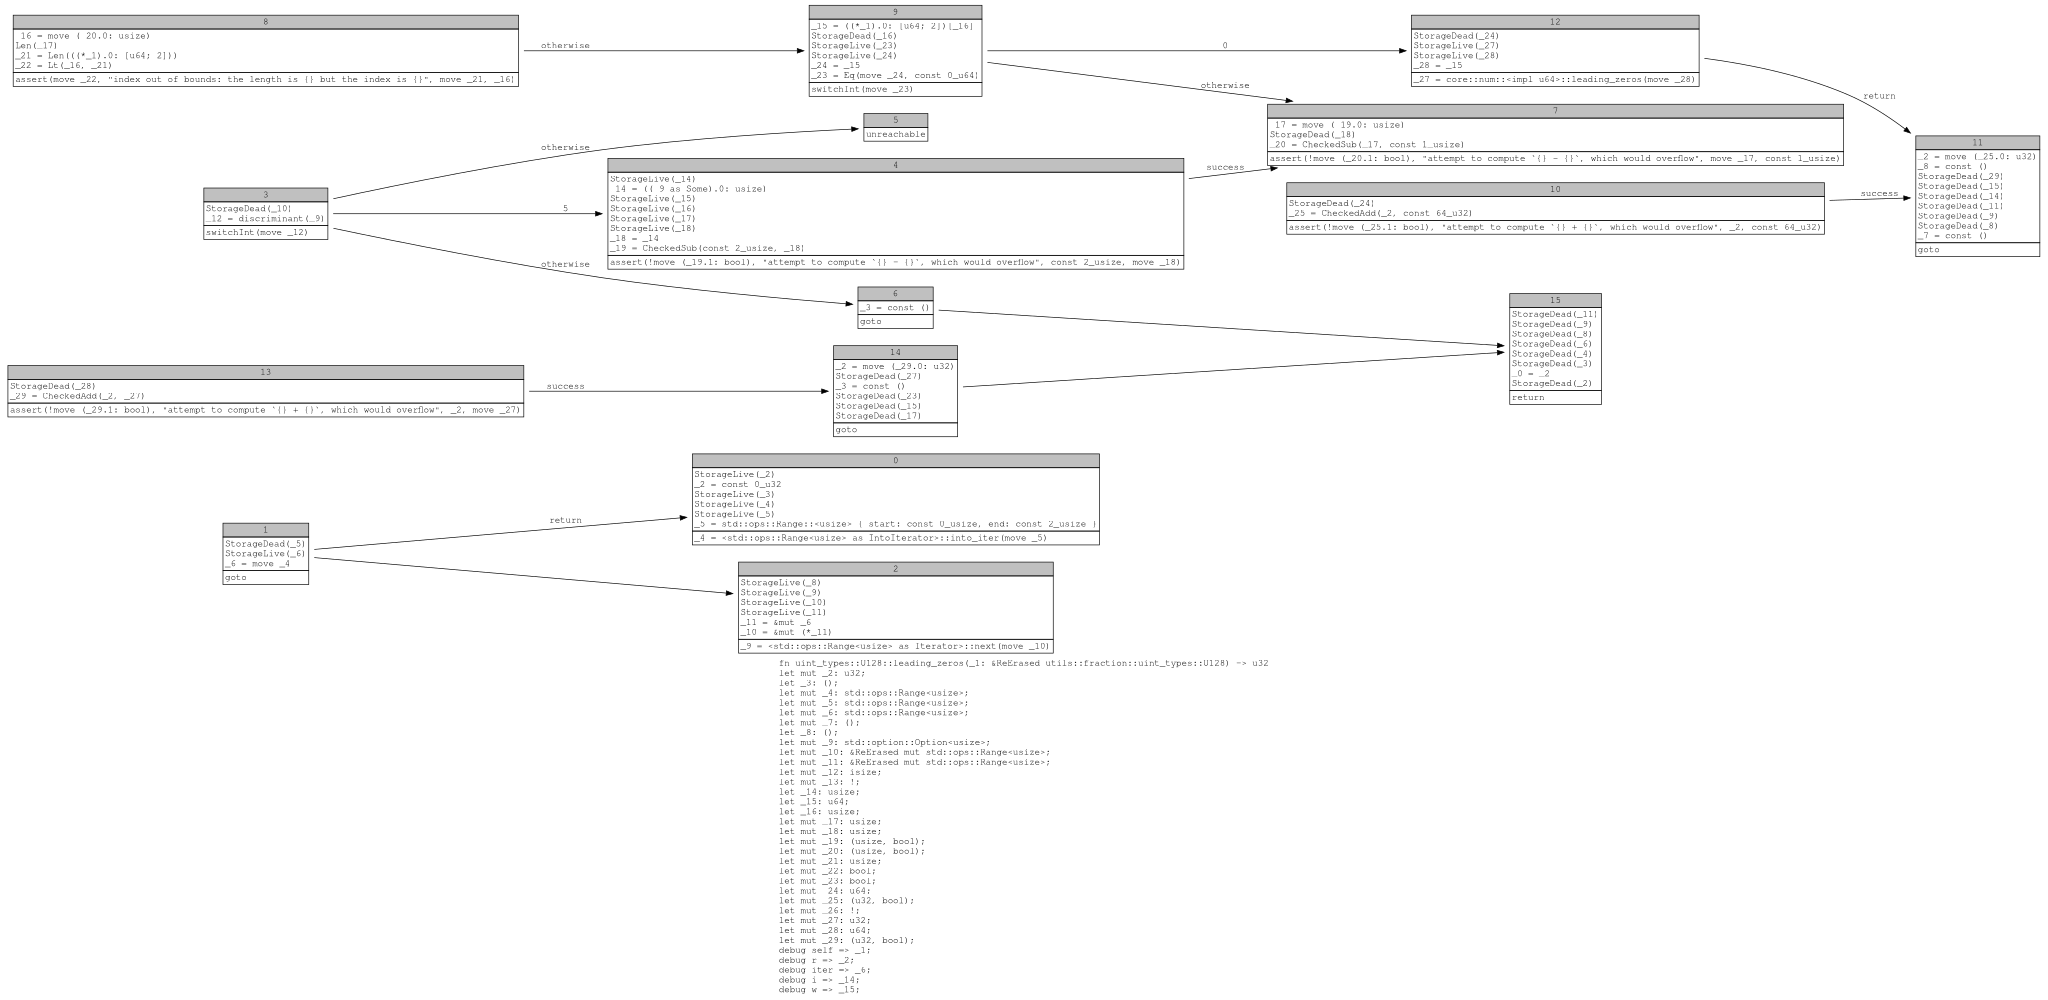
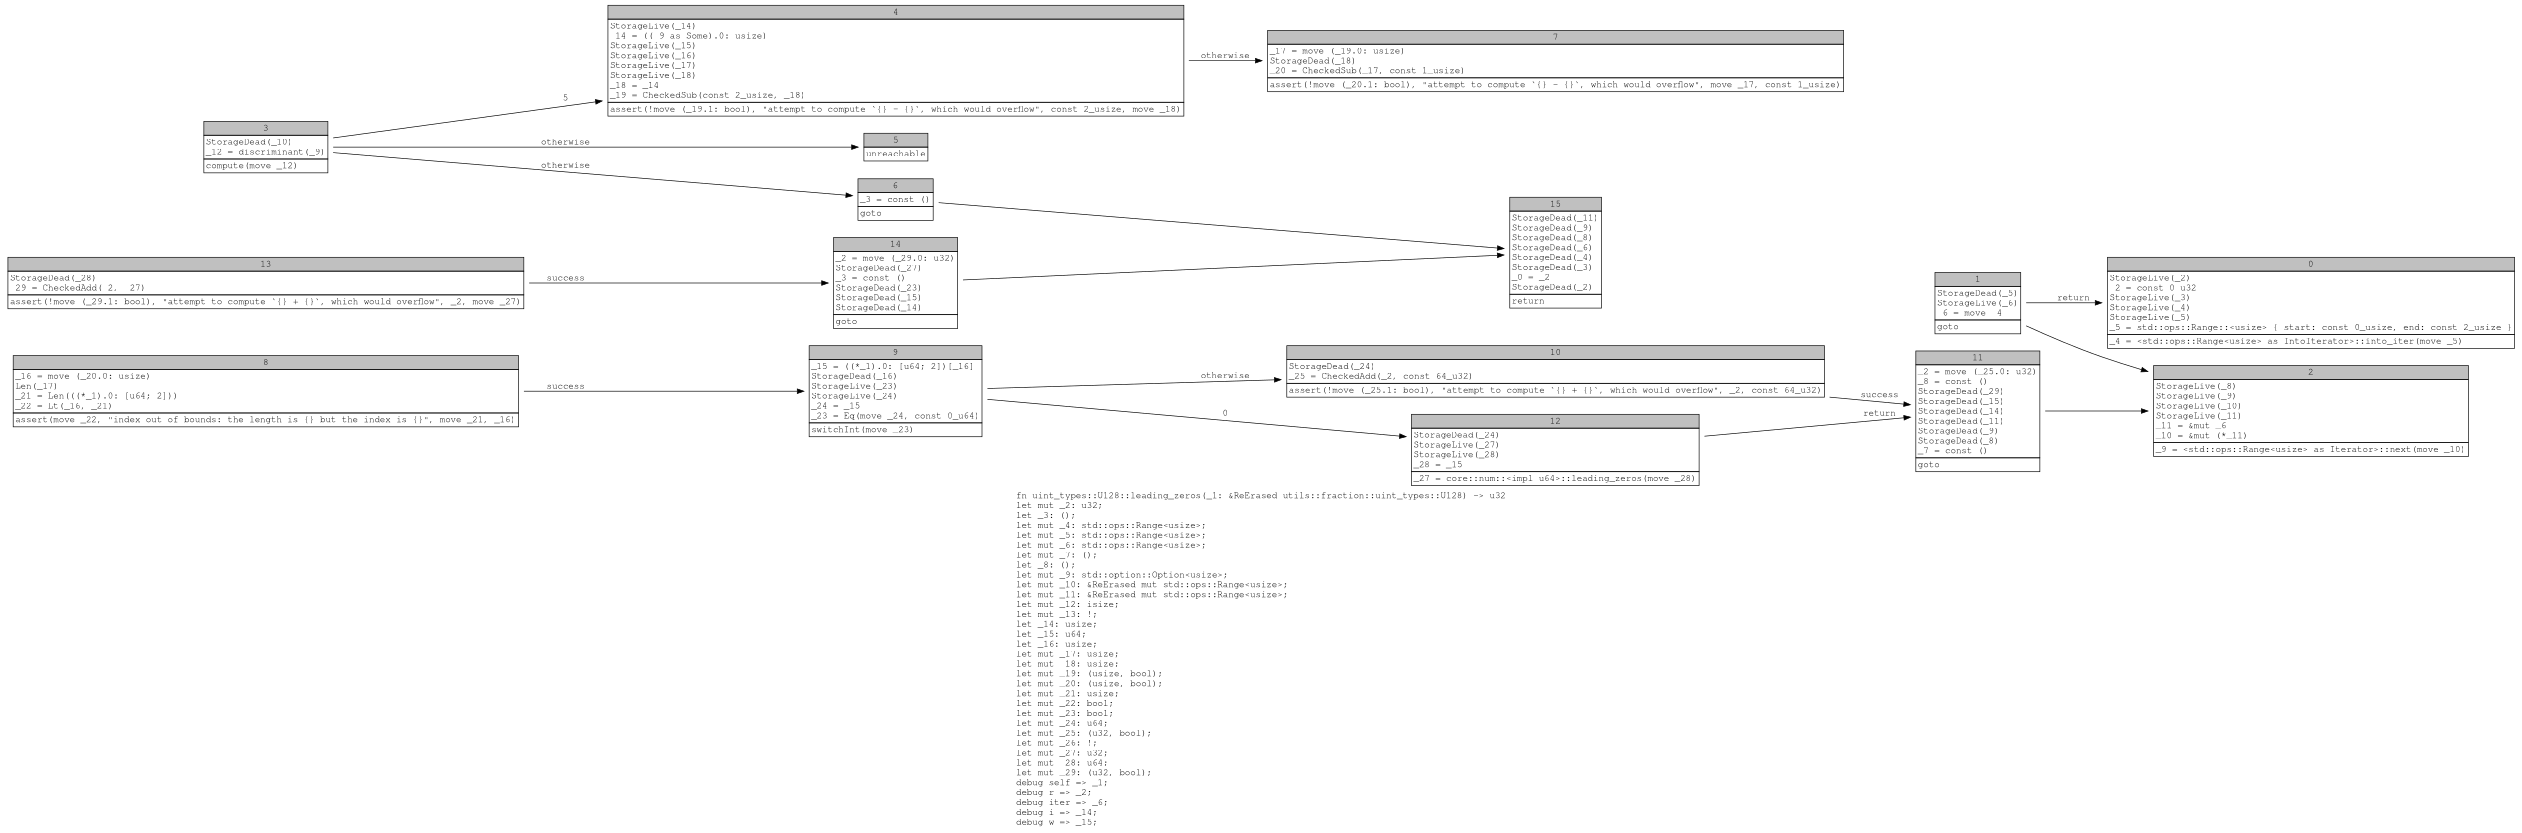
(566, 46) -> (566, 386)
(1137, 81) -> (1131, 384)
(1225, 167) -> (1225, 56)
(258, 232) -> (252, 166)
none -> (2093, 411)
(879, 416) -> (879, 307)
